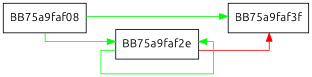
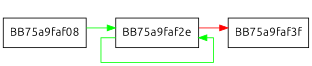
(153, 16) -> none
